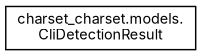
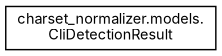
(101, 28) -> (111, 28)
